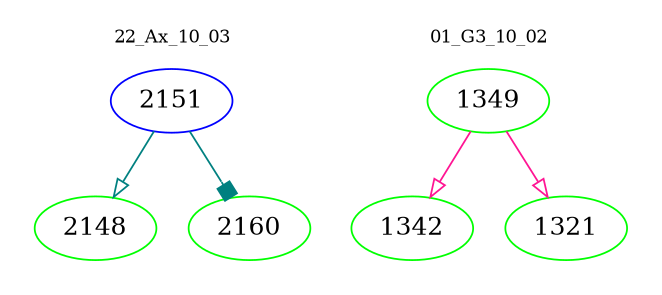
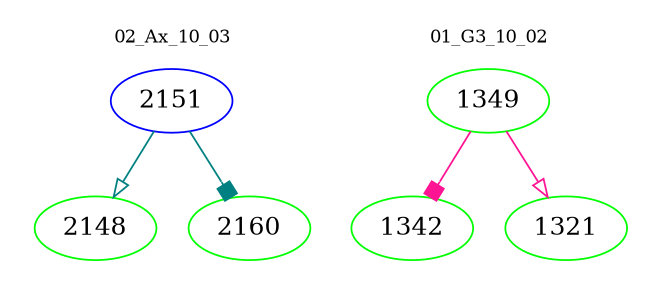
(173, 38) -> (173, 38)
(455, 157) -> (455, 157)
